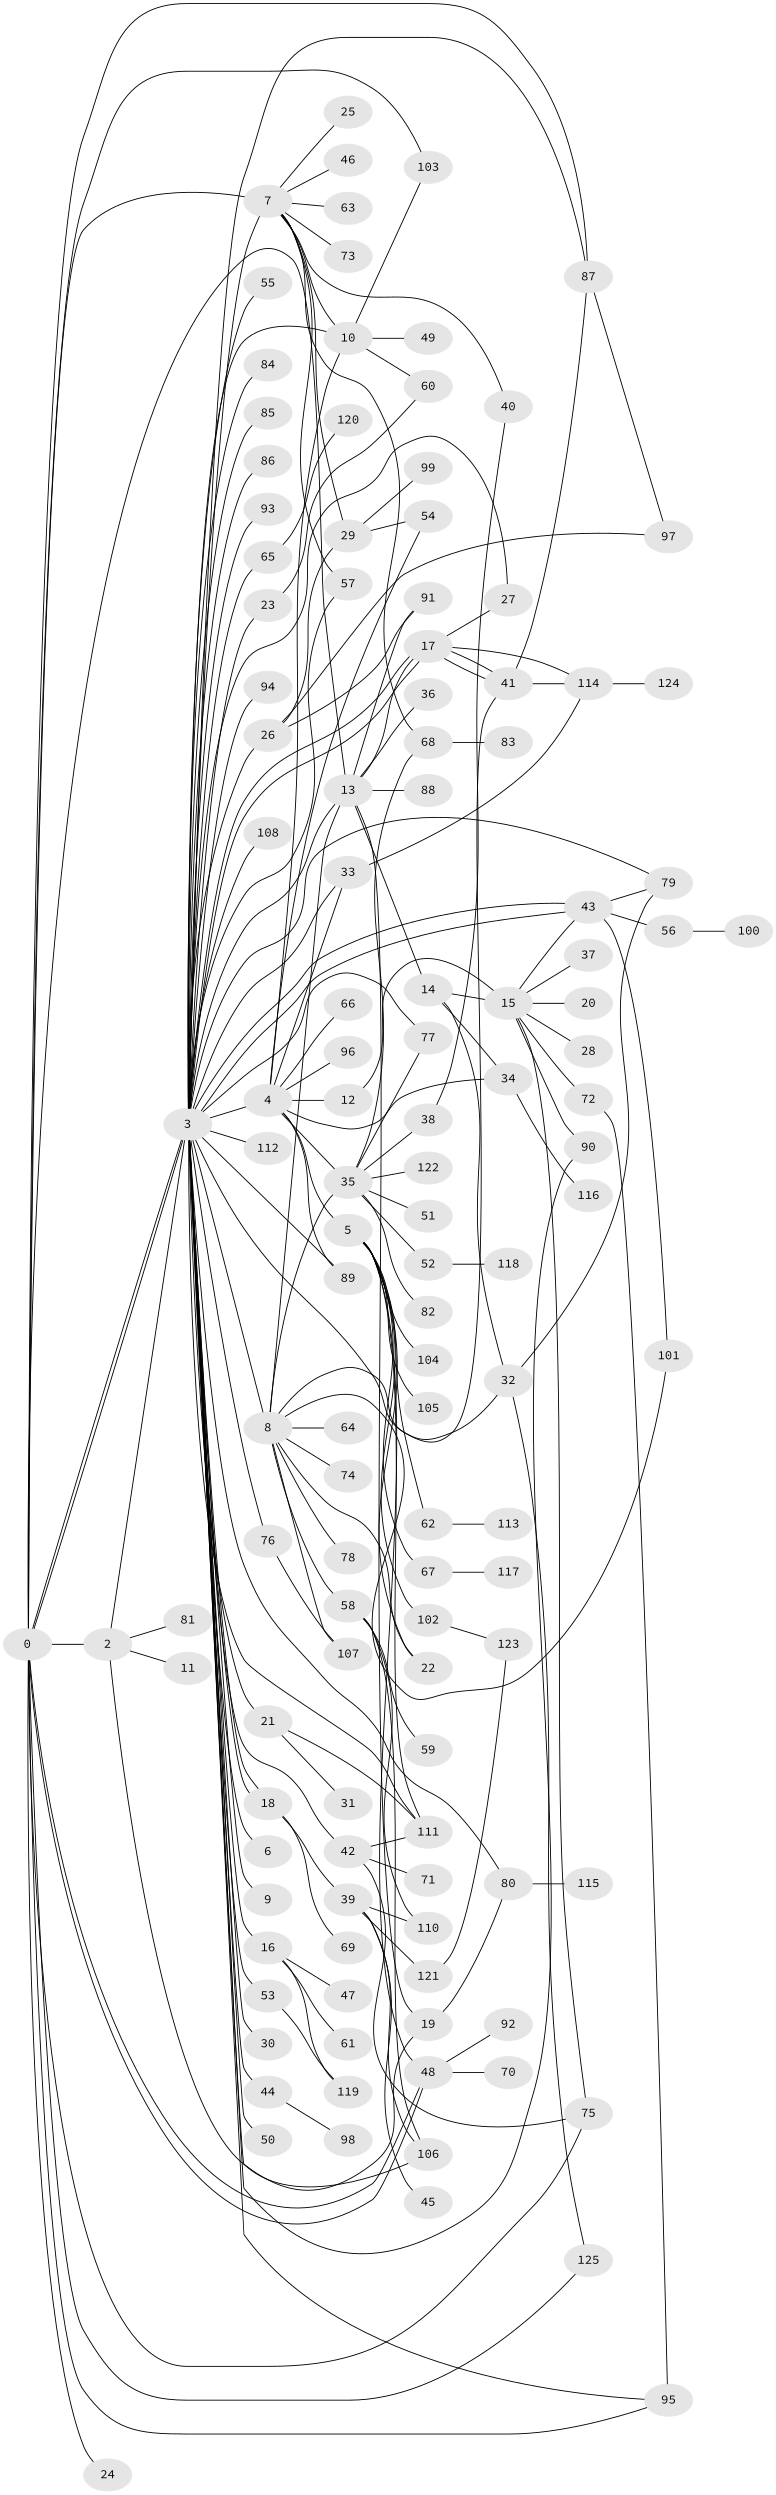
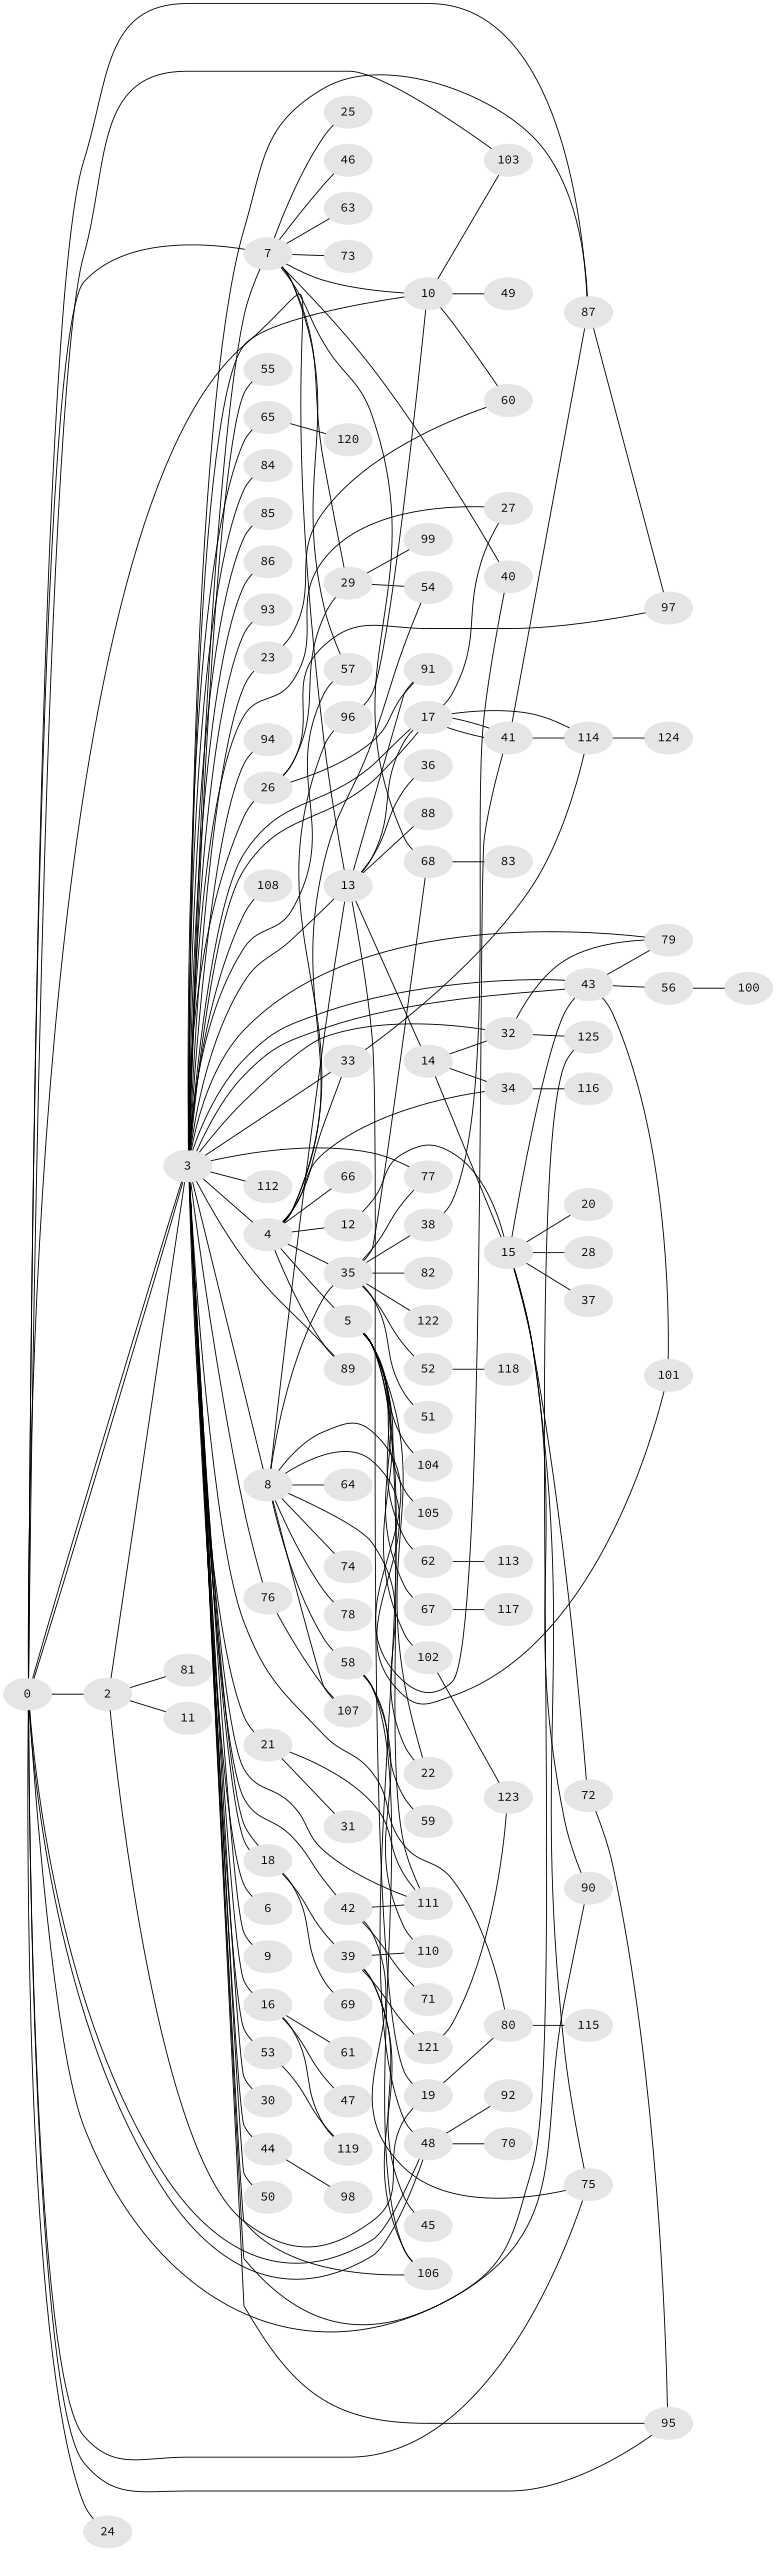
(298, 735) -> (404, 500)
